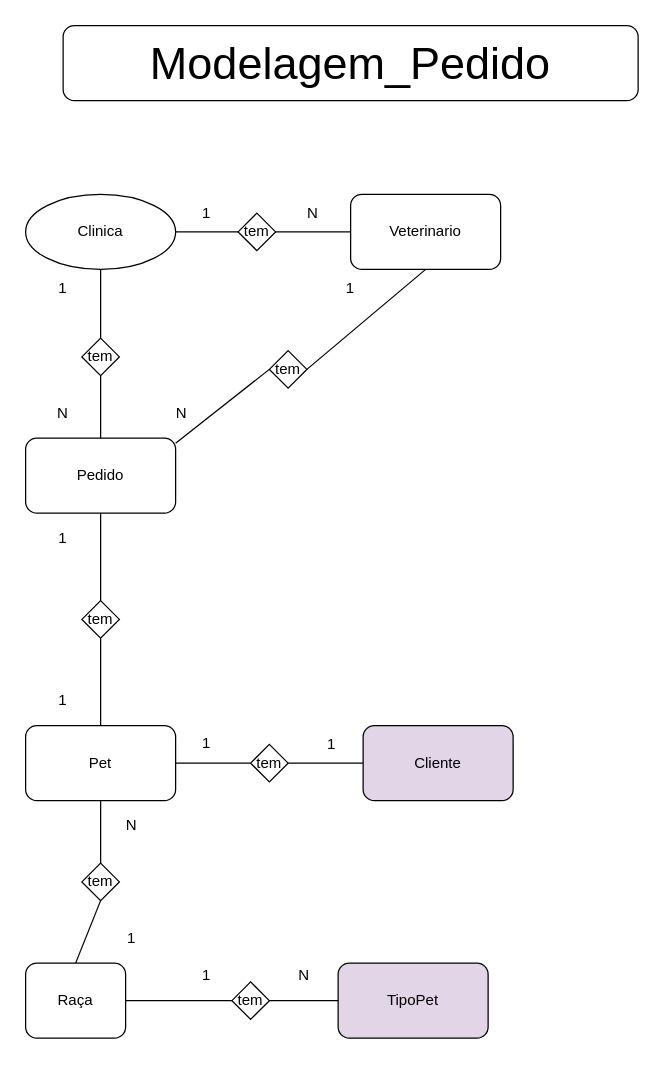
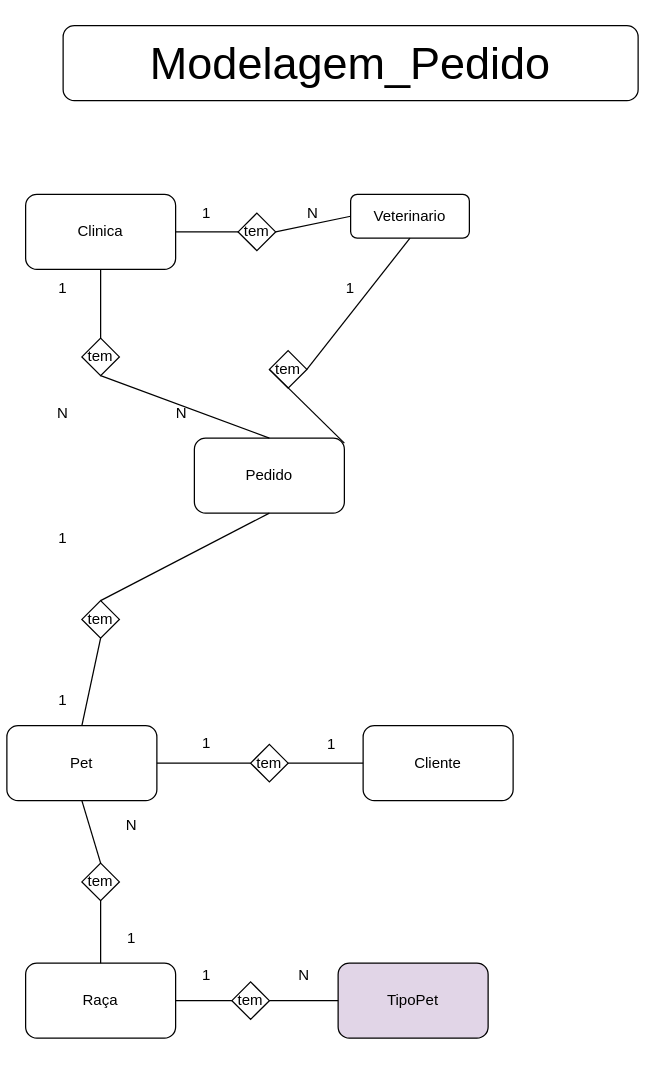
(101, 232) -> (101, 232)
(426, 232) -> (410, 216)
(101, 476) -> (269, 476)
(101, 763) -> (82, 763)
(438, 763) -> (438, 763)
(76, 1001) -> (101, 1001)
